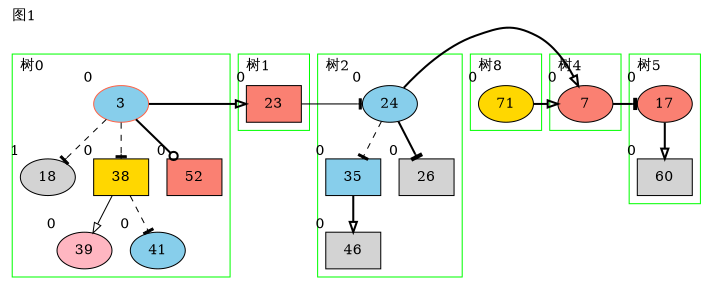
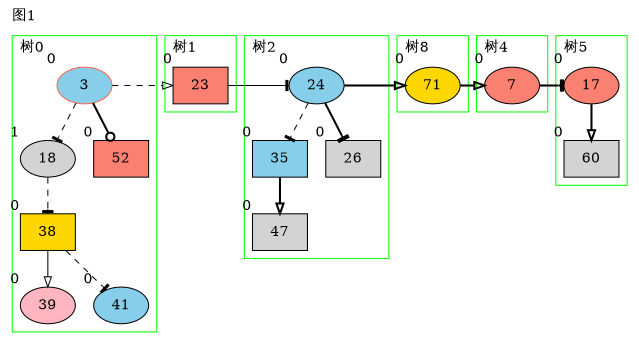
(490, 31) -> (369, 86)
(192, 104) -> (137, 86)
(121, 138) -> (48, 193)
(353, 251) -> (280, 232)
